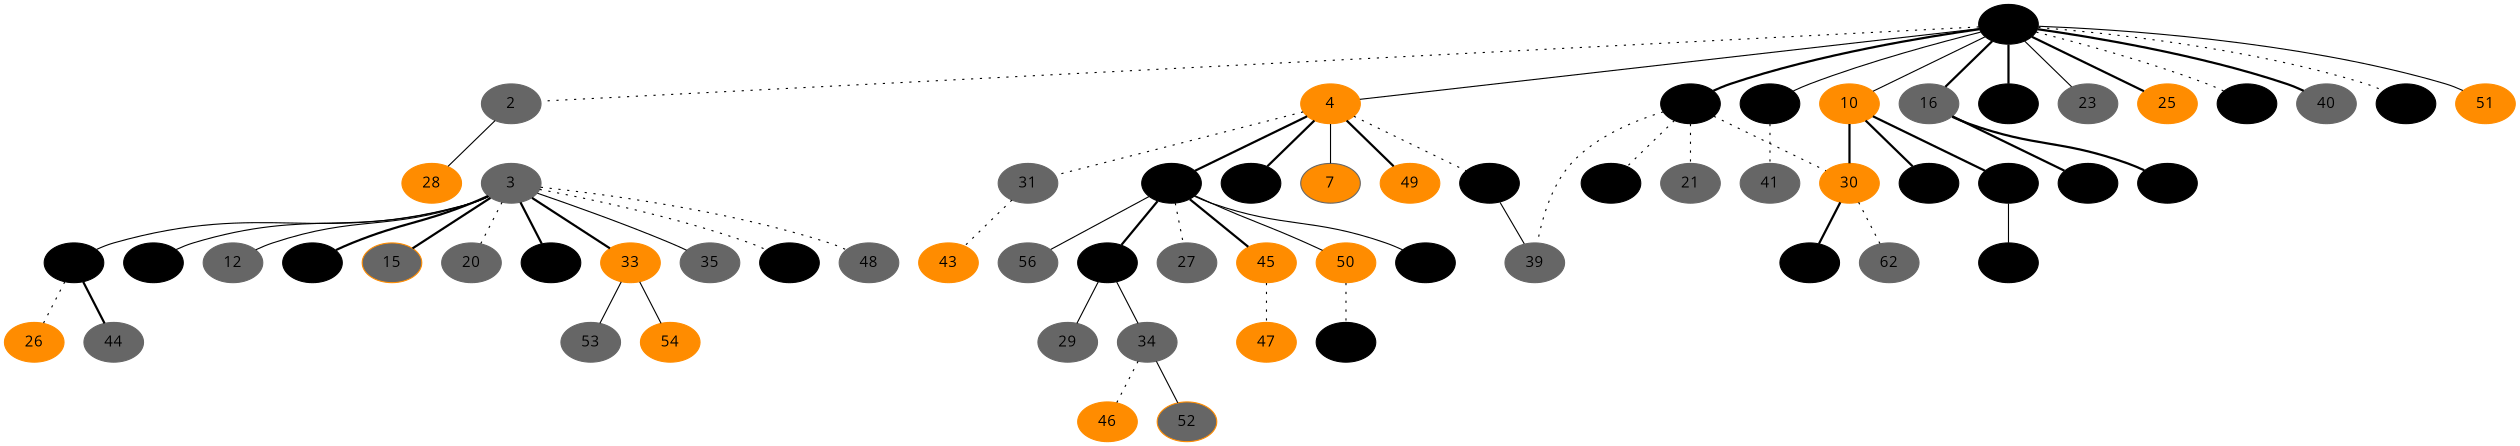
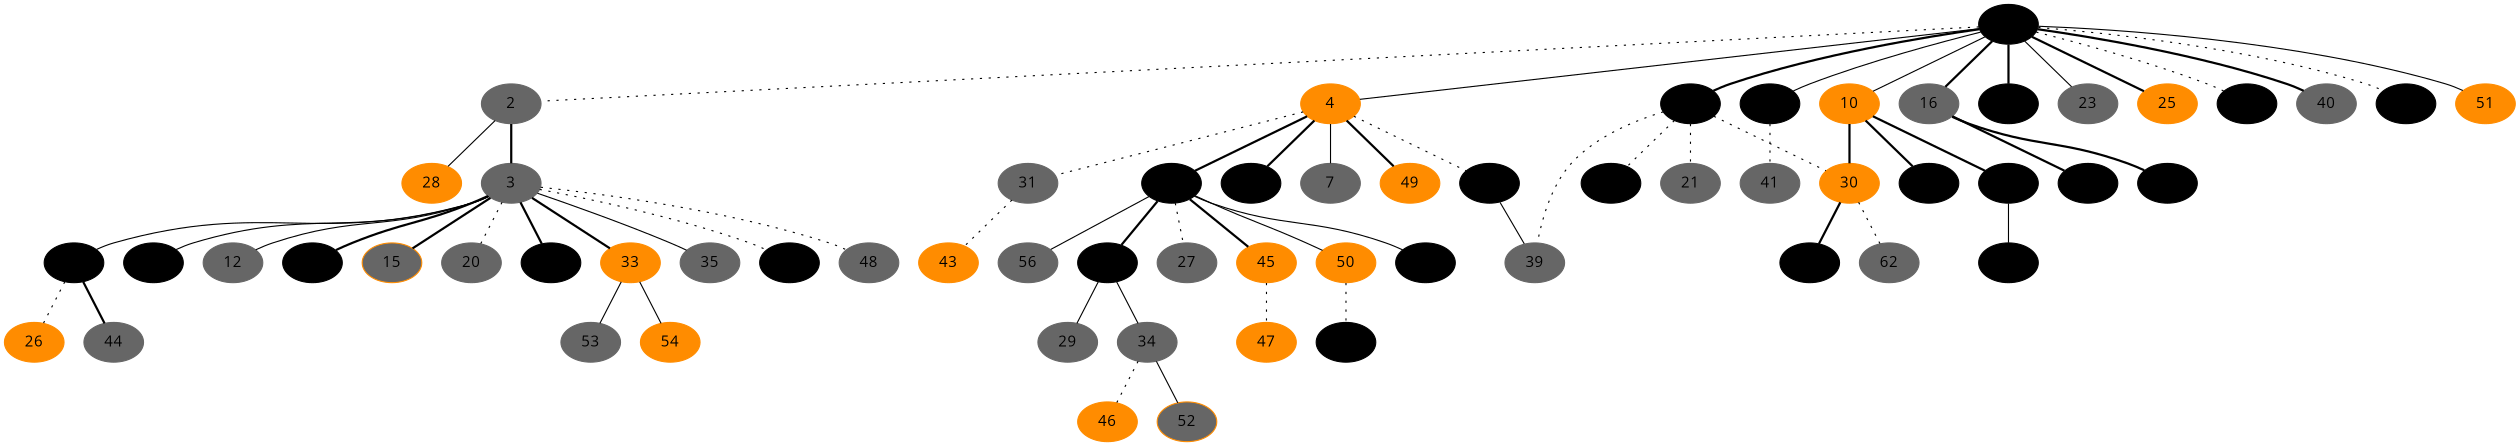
none -> (511, 144)
(1331, 183) -> (1331, 183)
